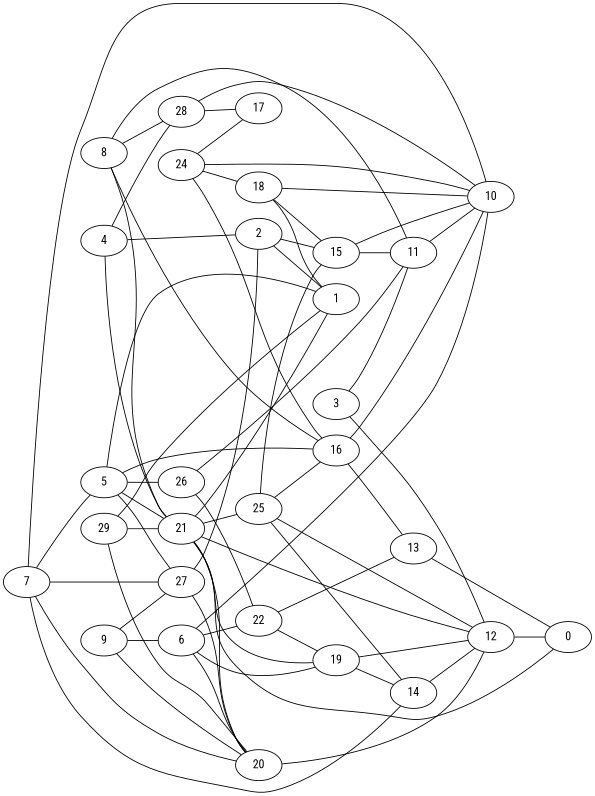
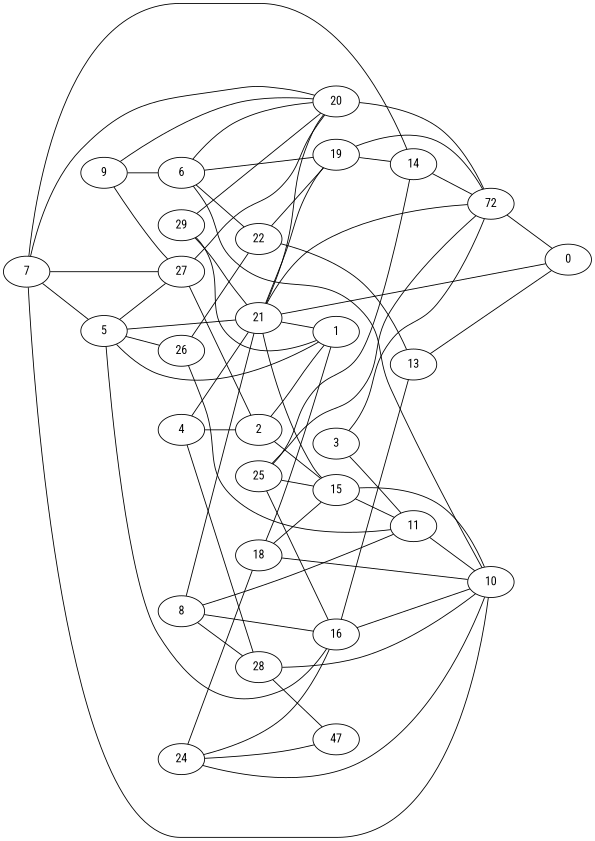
(259, 108) -> (336, 739)
(223, 518) -> (285, 409)
(491, 637) -> (491, 204)
